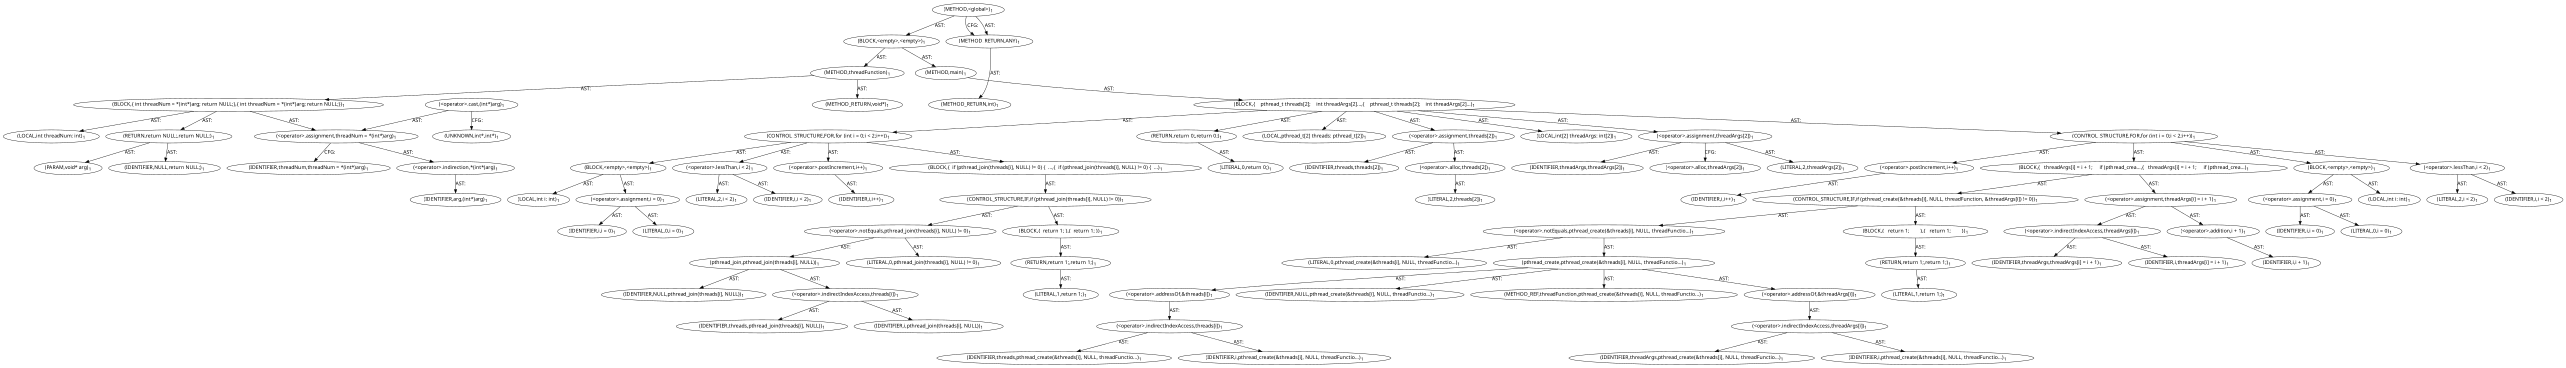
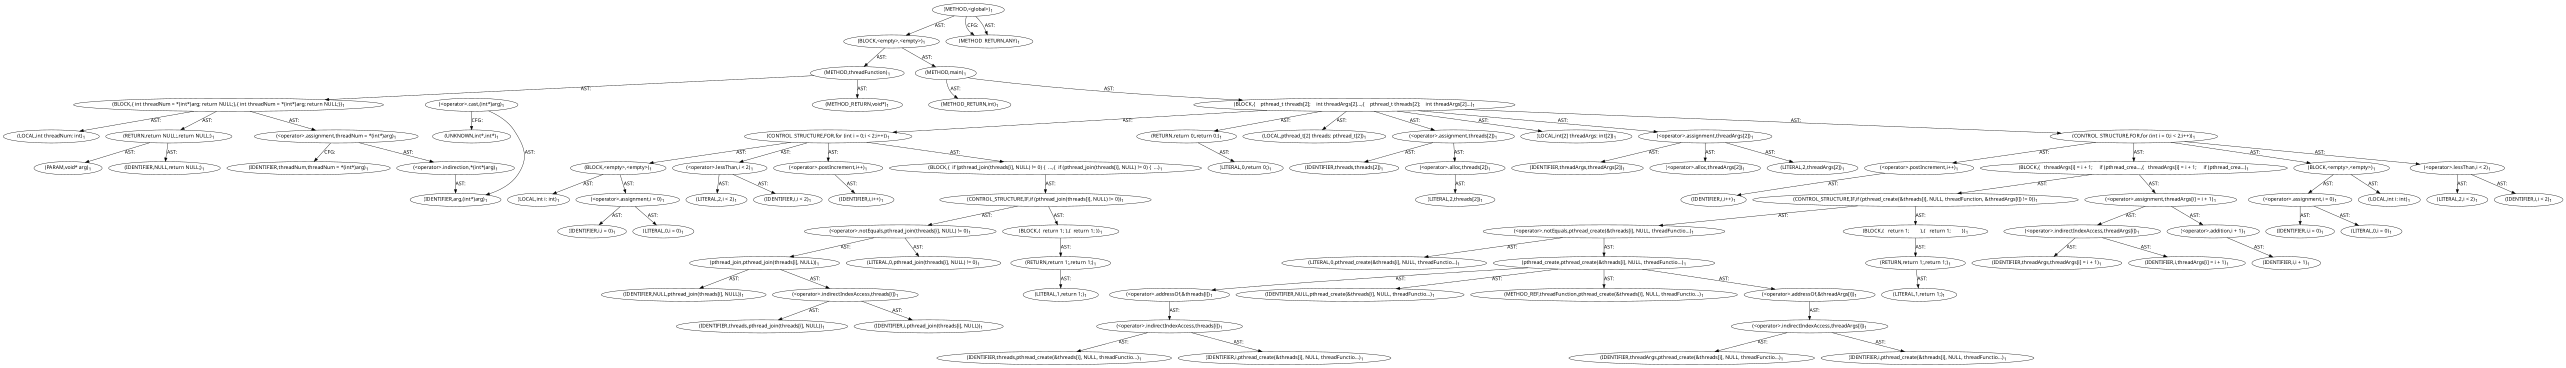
(990, 73) -> (949, 89)
(407, 120) -> (524, 153)
(1711, 152) -> (1711, 152)
